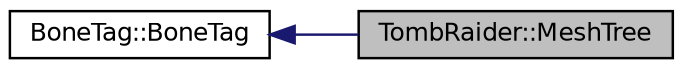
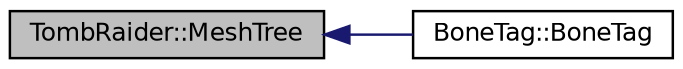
(327, 35) -> (381, 35)
